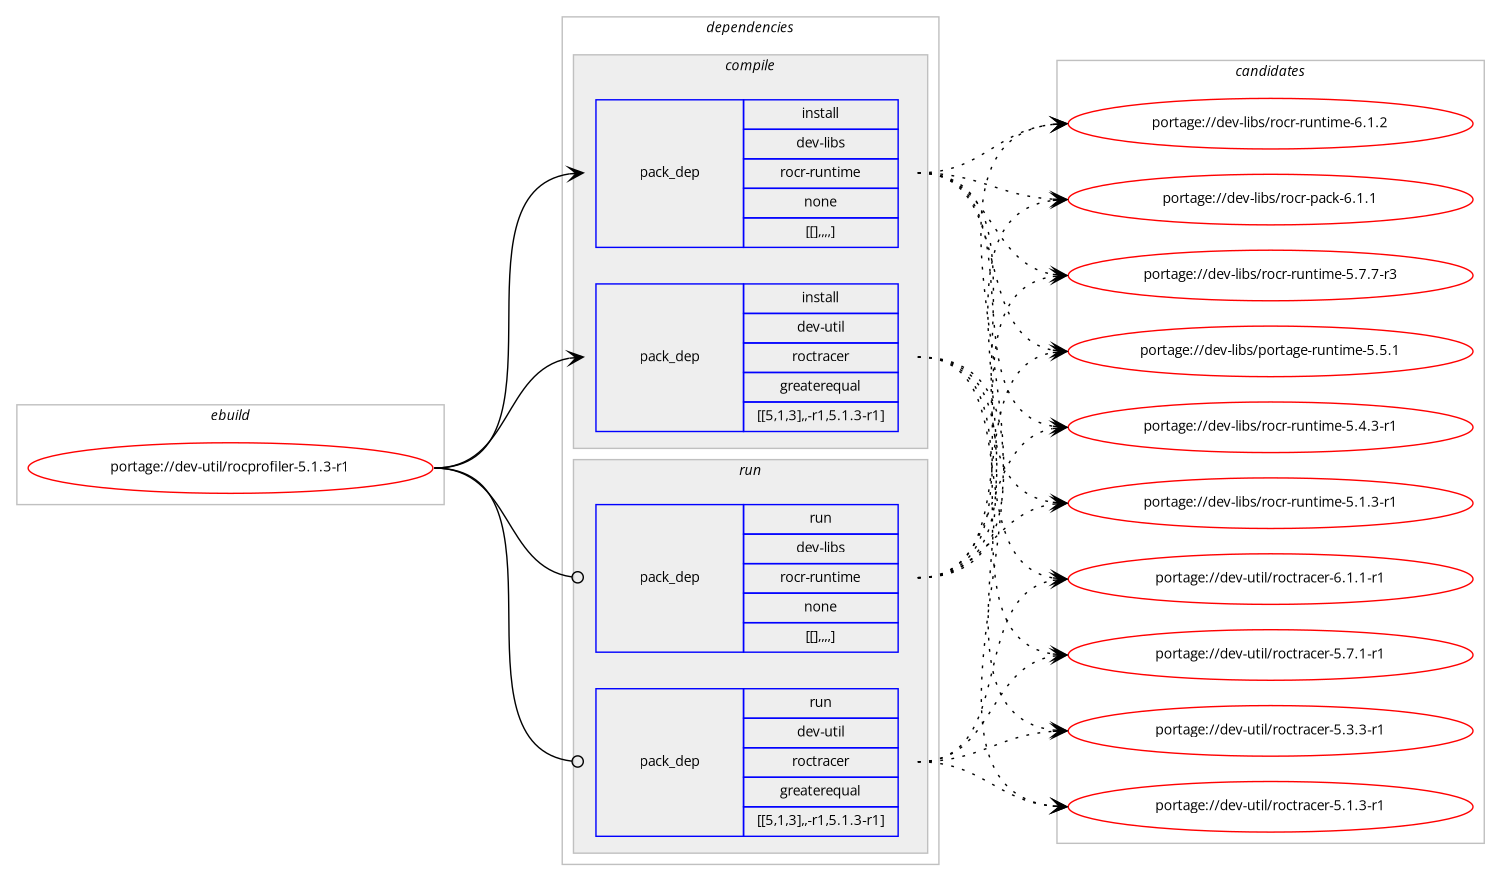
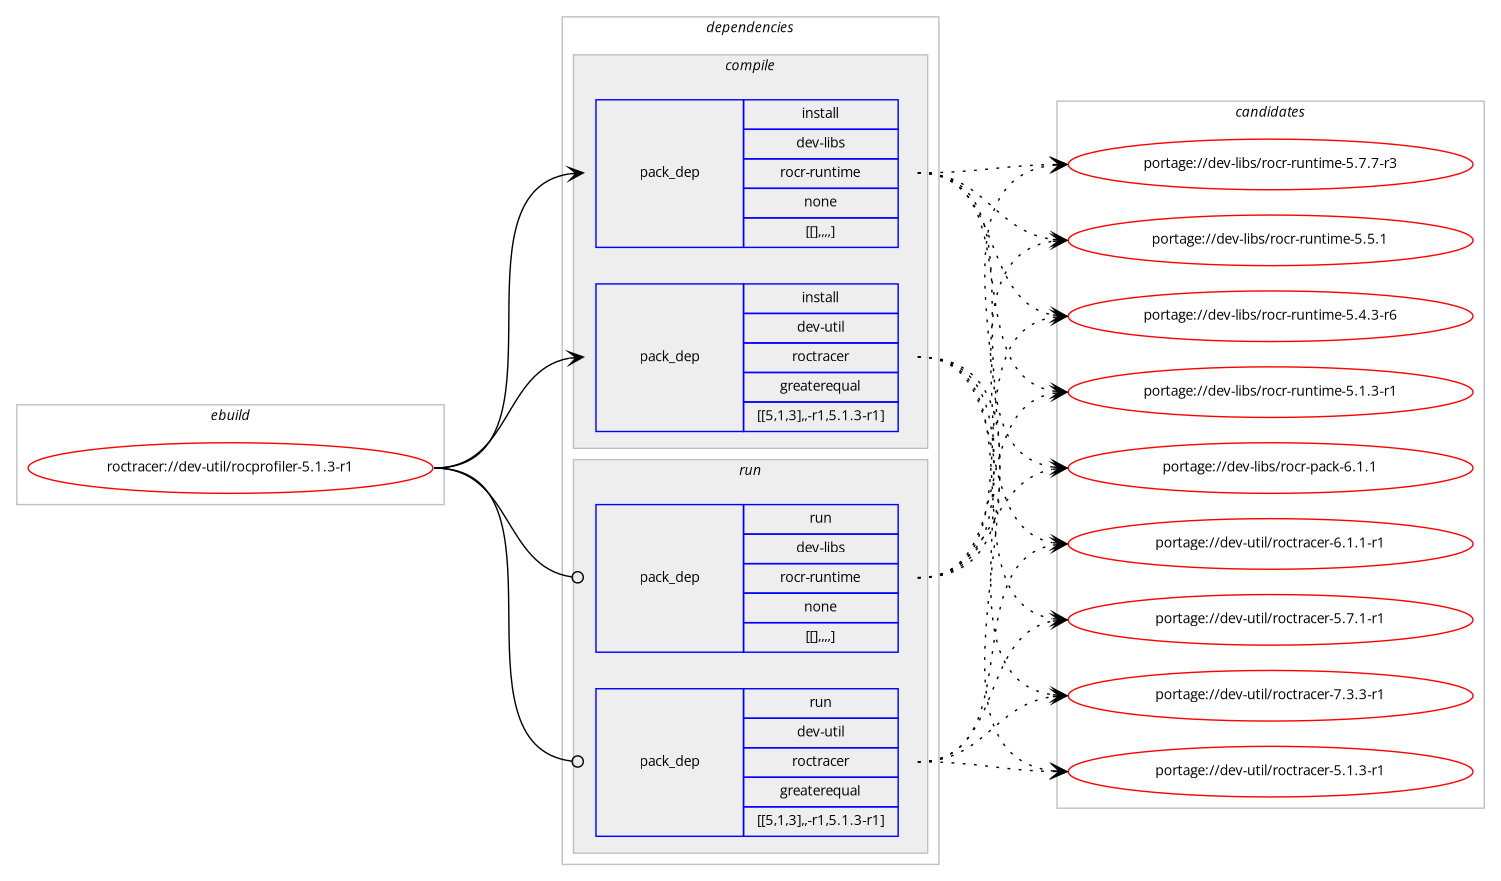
(1271, 124) -> none
(1271, 351) -> (1271, 240)
(1271, 427) -> (1271, 316)
(231, 468) -> (231, 468)
(1271, 731) -> (1271, 696)
